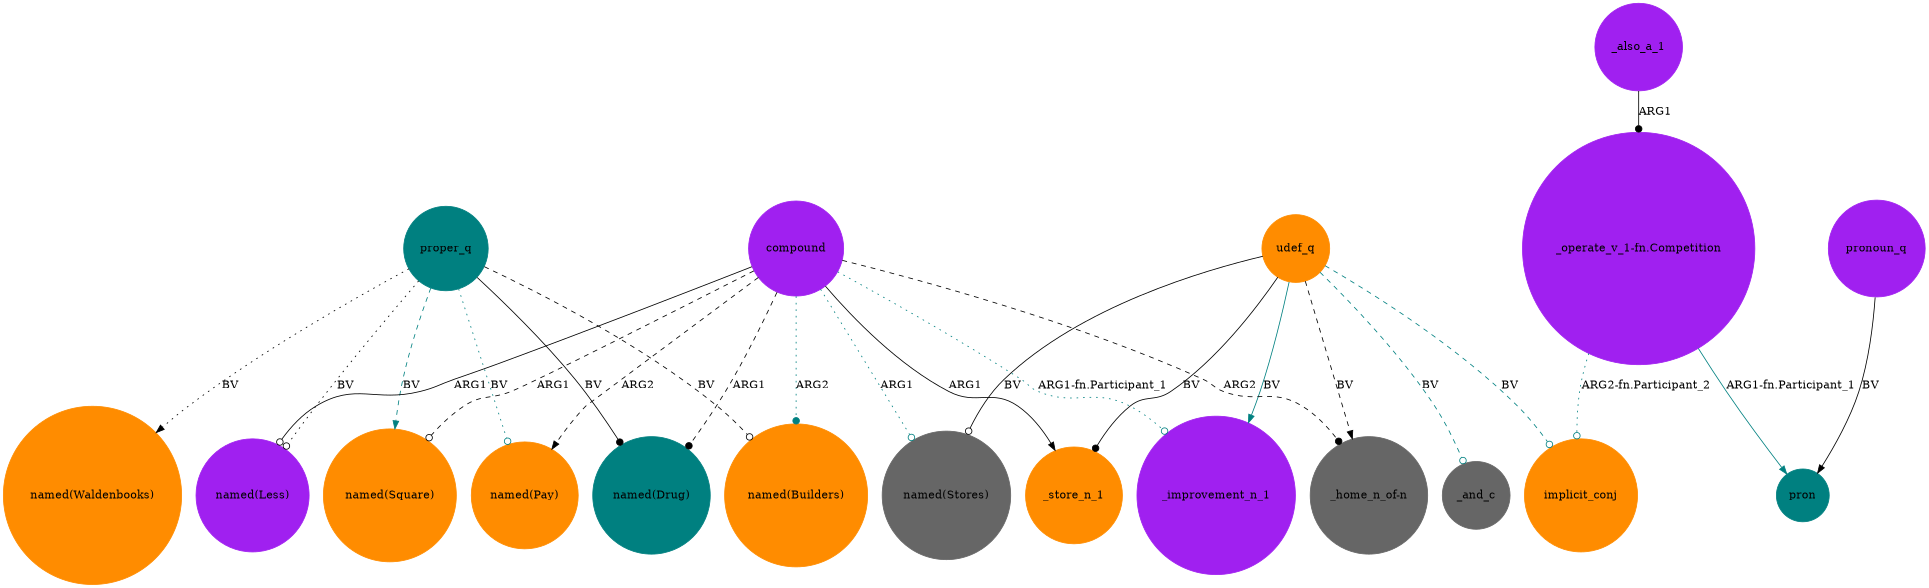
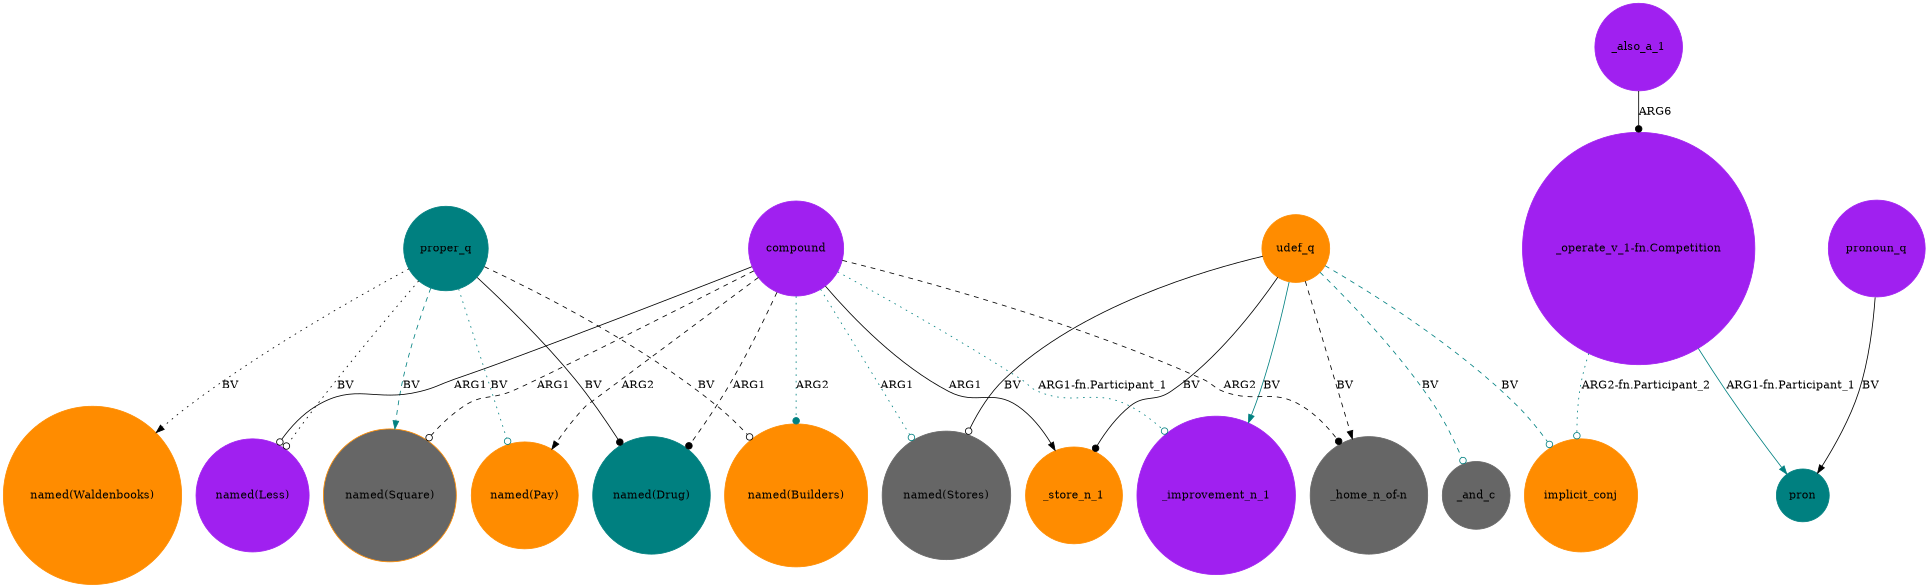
(1655, 112) -> (1655, 112)
(390, 495) -> (390, 495)
